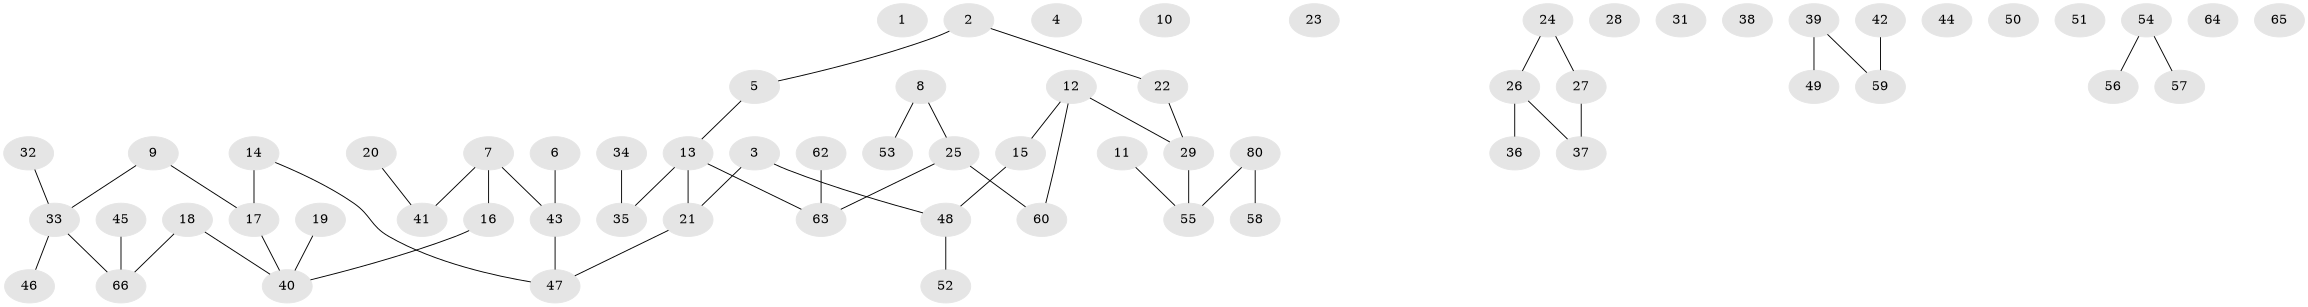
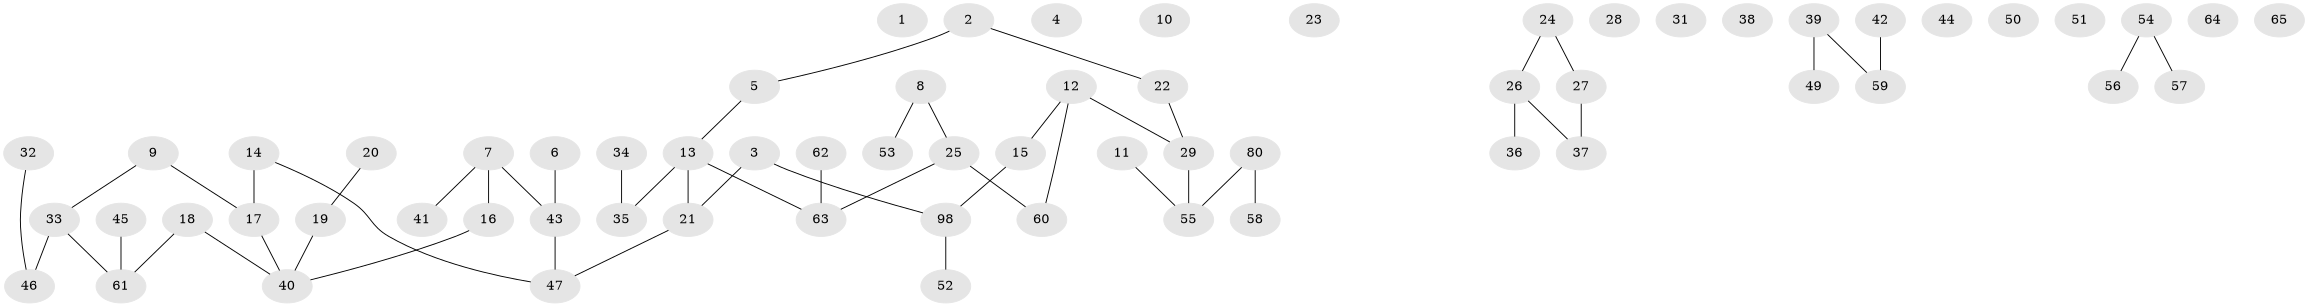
(42, 187) -> (20, 220)
(397, 187) -> (346, 187)
(946, 220) -> (946, 220)
(121, 286) -> (121, 286)
